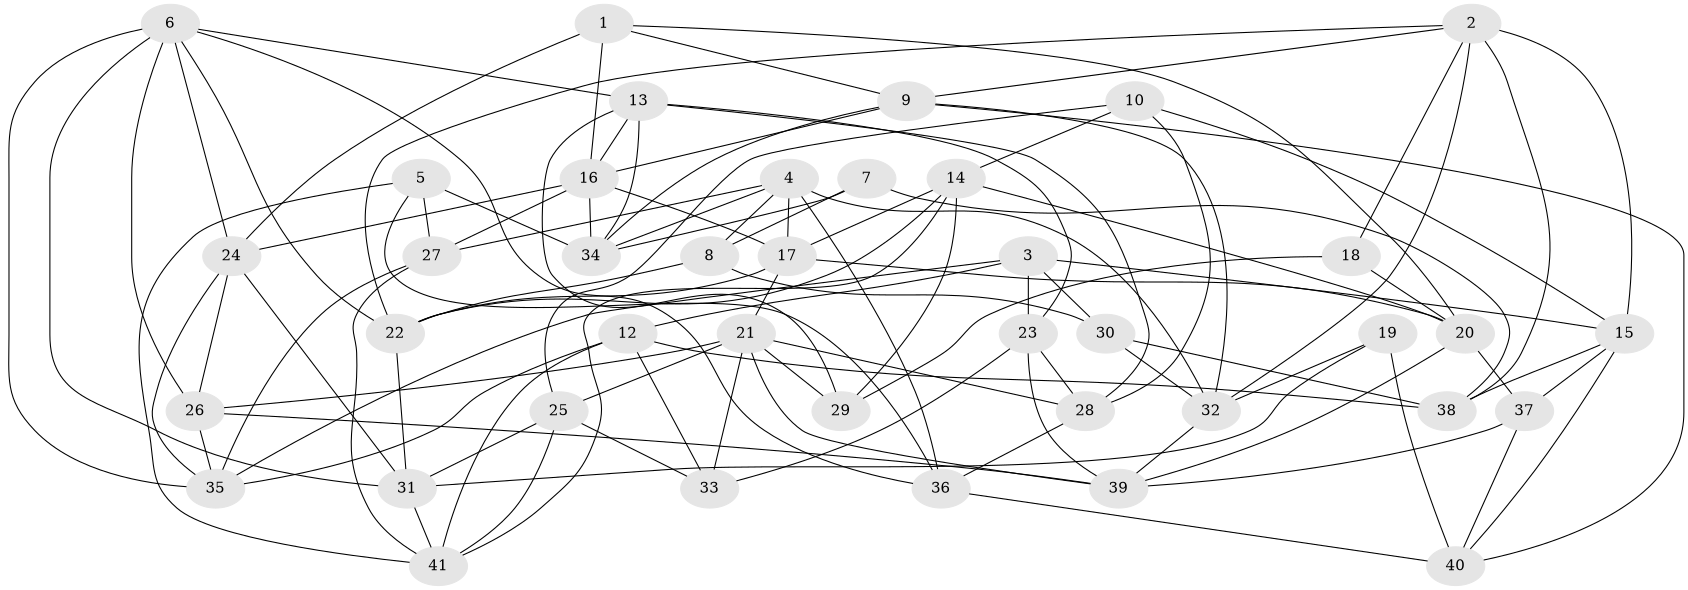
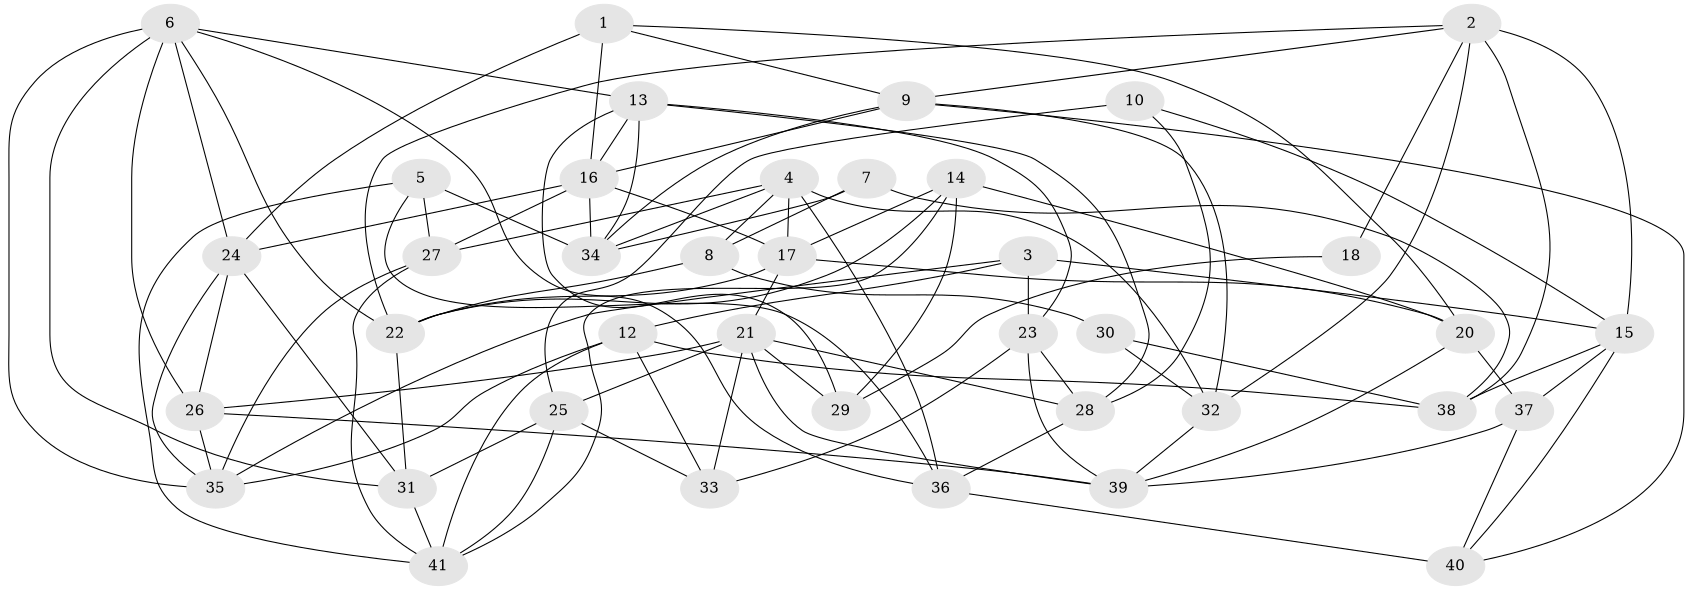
(1046, 140) -> none
(1067, 295) -> none
(1408, 295) -> none
(1388, 334) -> none
